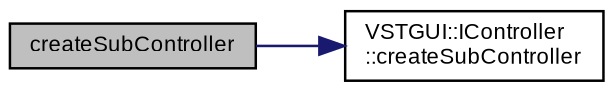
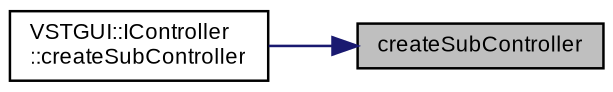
(287, 46) -> (300, 46)
